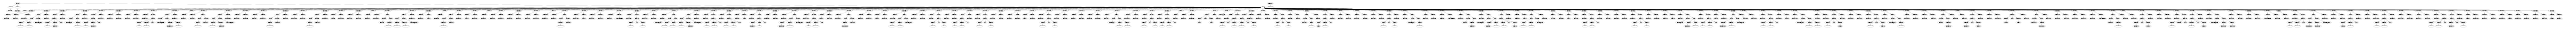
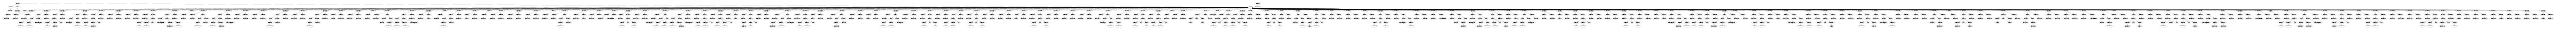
(601, 19) -> none
